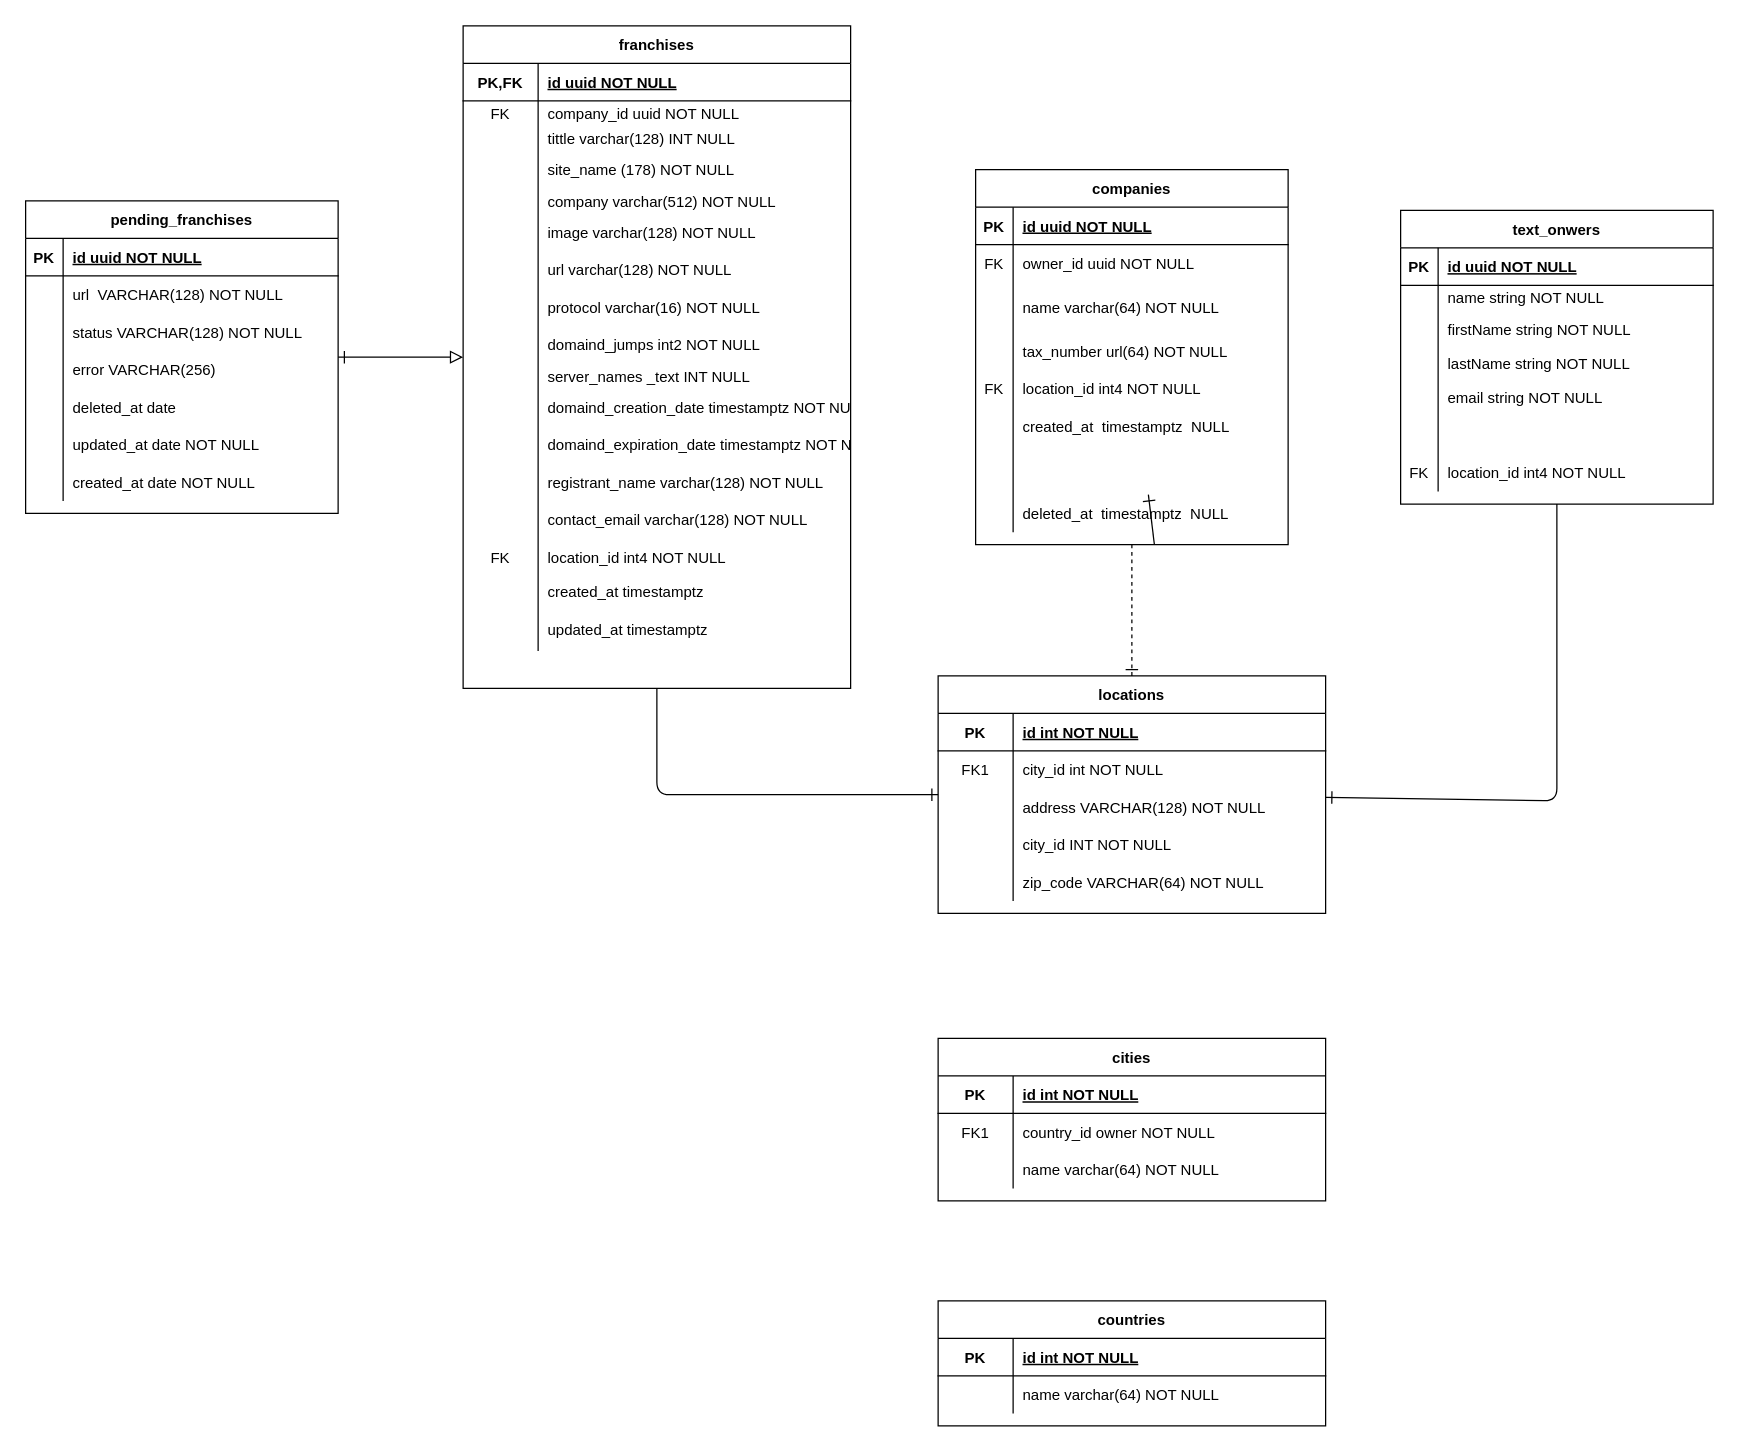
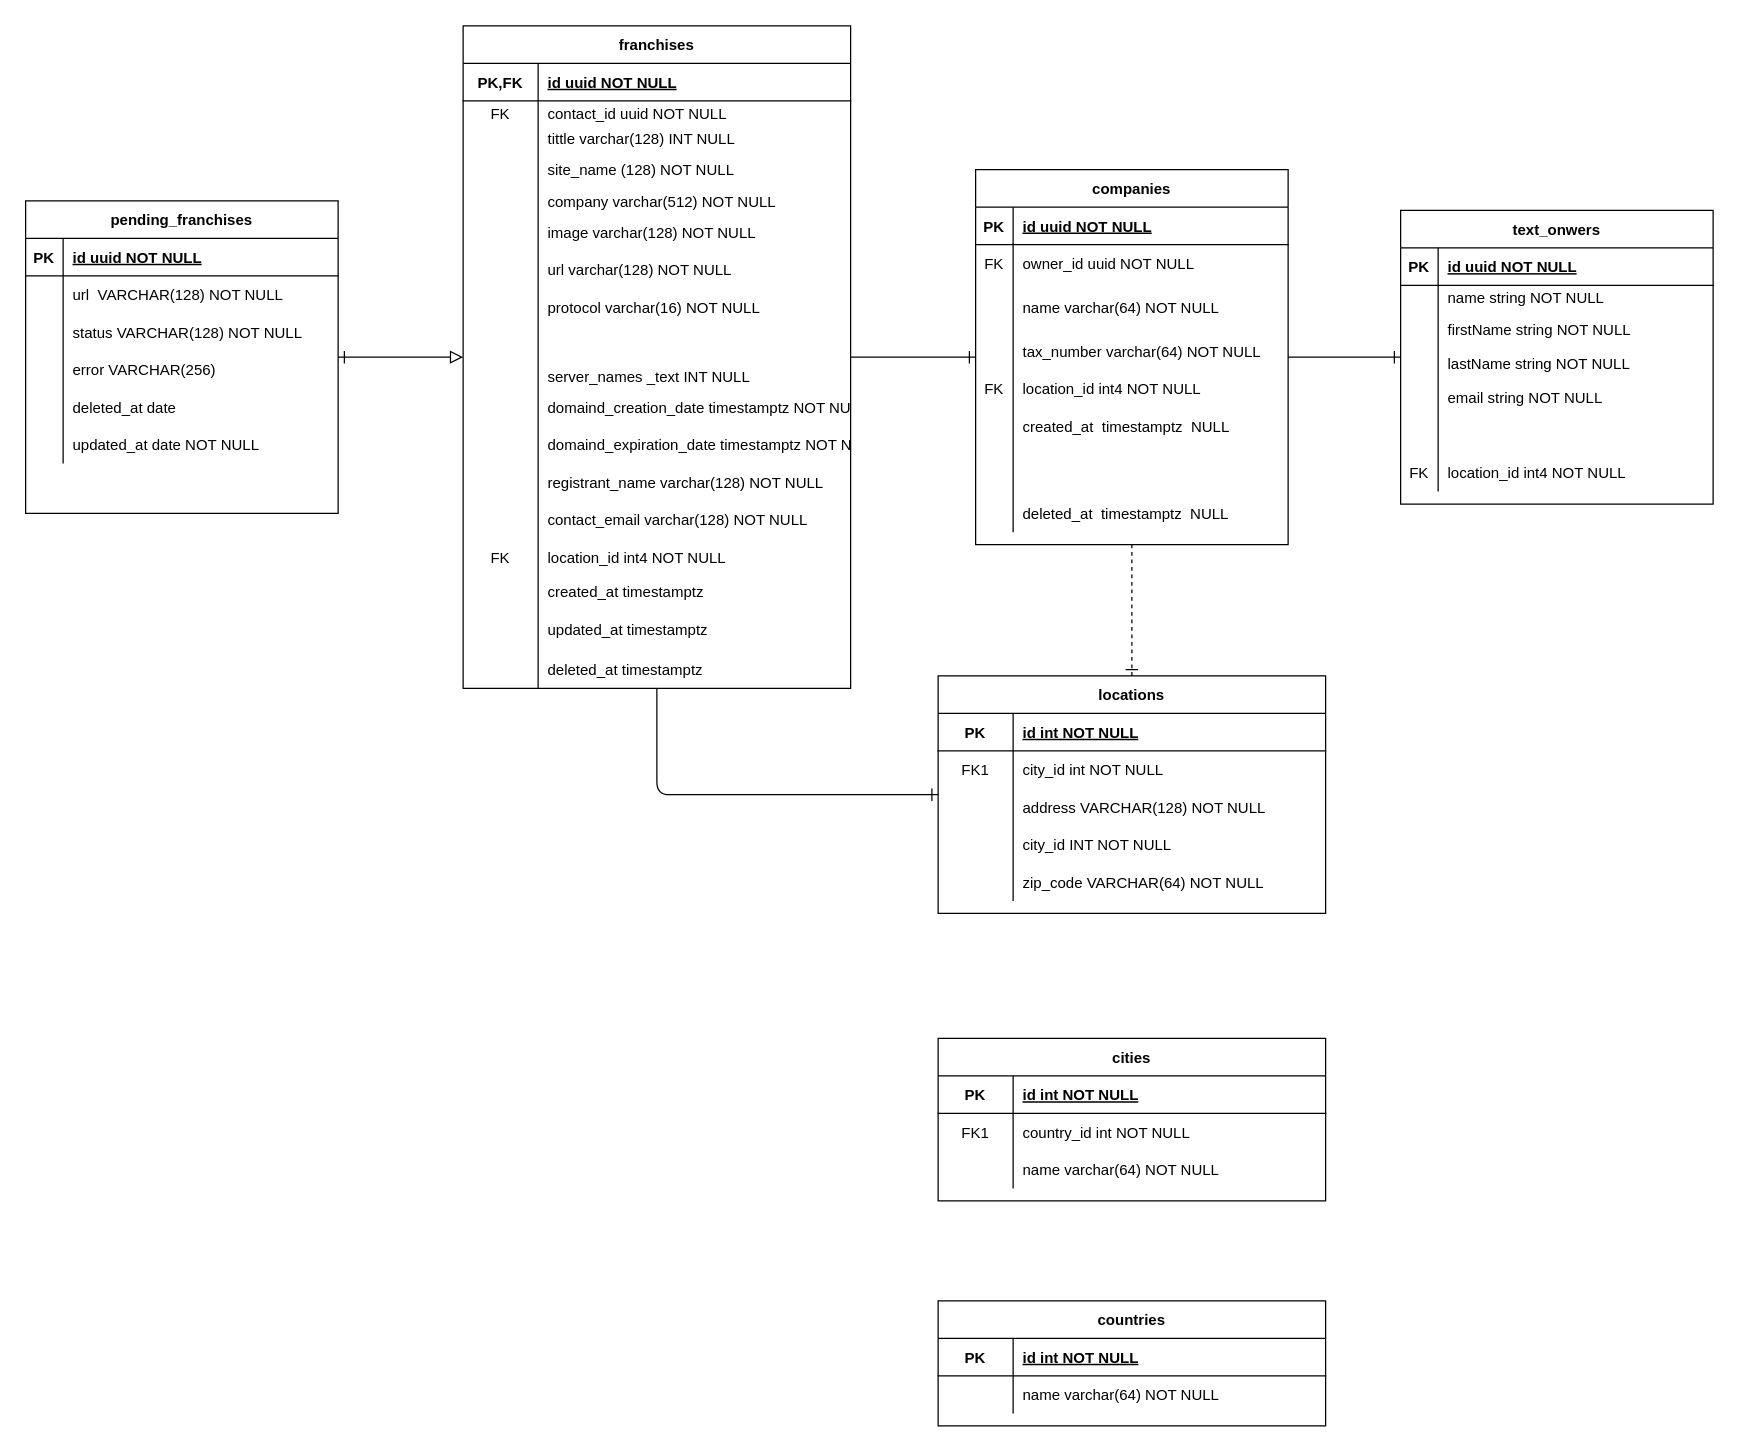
(639, 114) -> (639, 114)
(641, 170) -> (641, 170)
(694, 344) -> none
(1128, 351) -> (1147, 351)
none -> (912, 357)
(201, 482) -> none
(1151, 520) -> (1345, 357)
none -> (694, 669)
(1557, 762) -> none
(1120, 1133) -> (1109, 1133)
